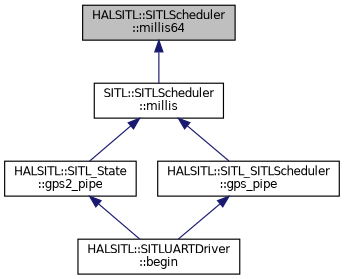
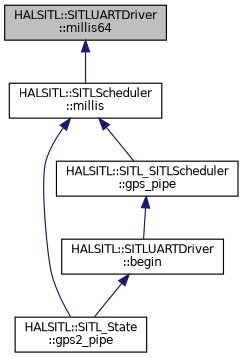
(159, 23) -> (86, 23)
(159, 101) -> (86, 101)
(119, 221) -> (108, 300)
